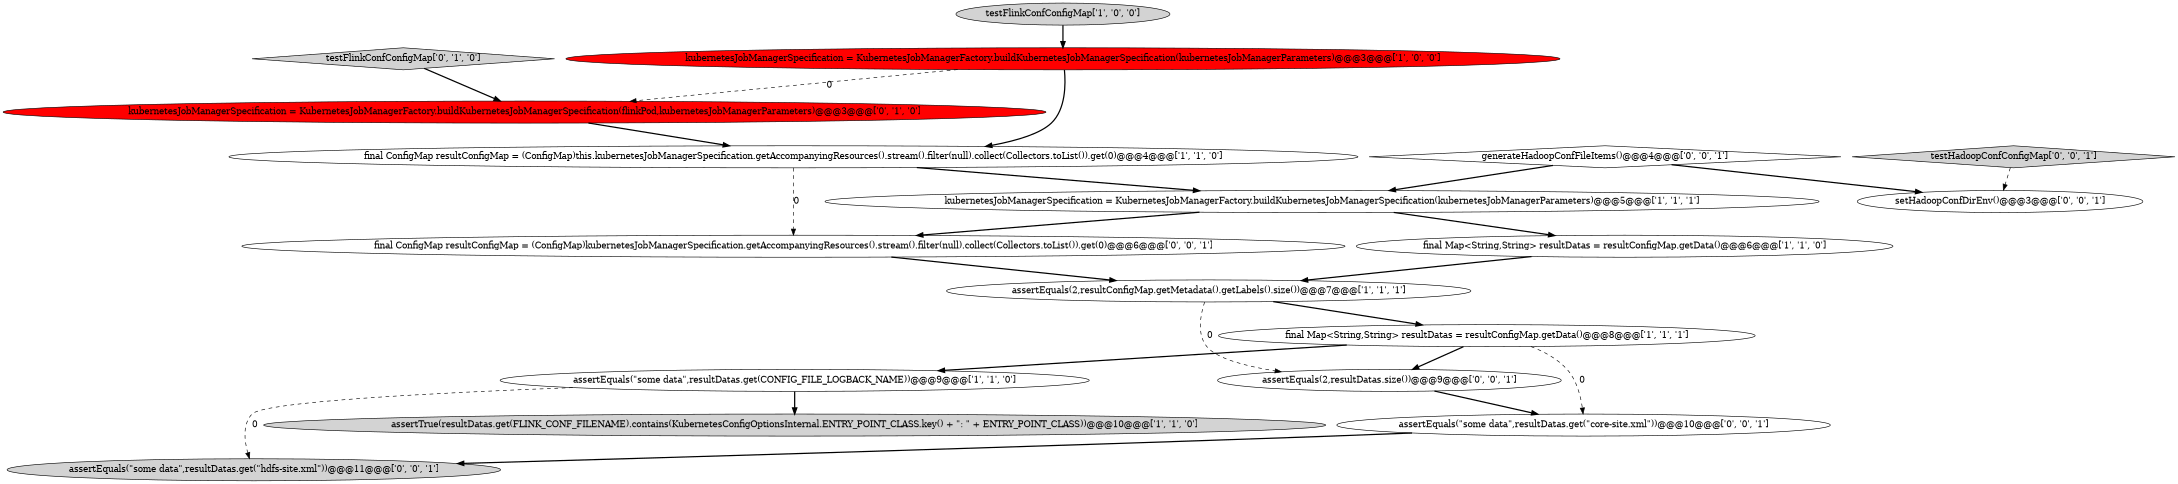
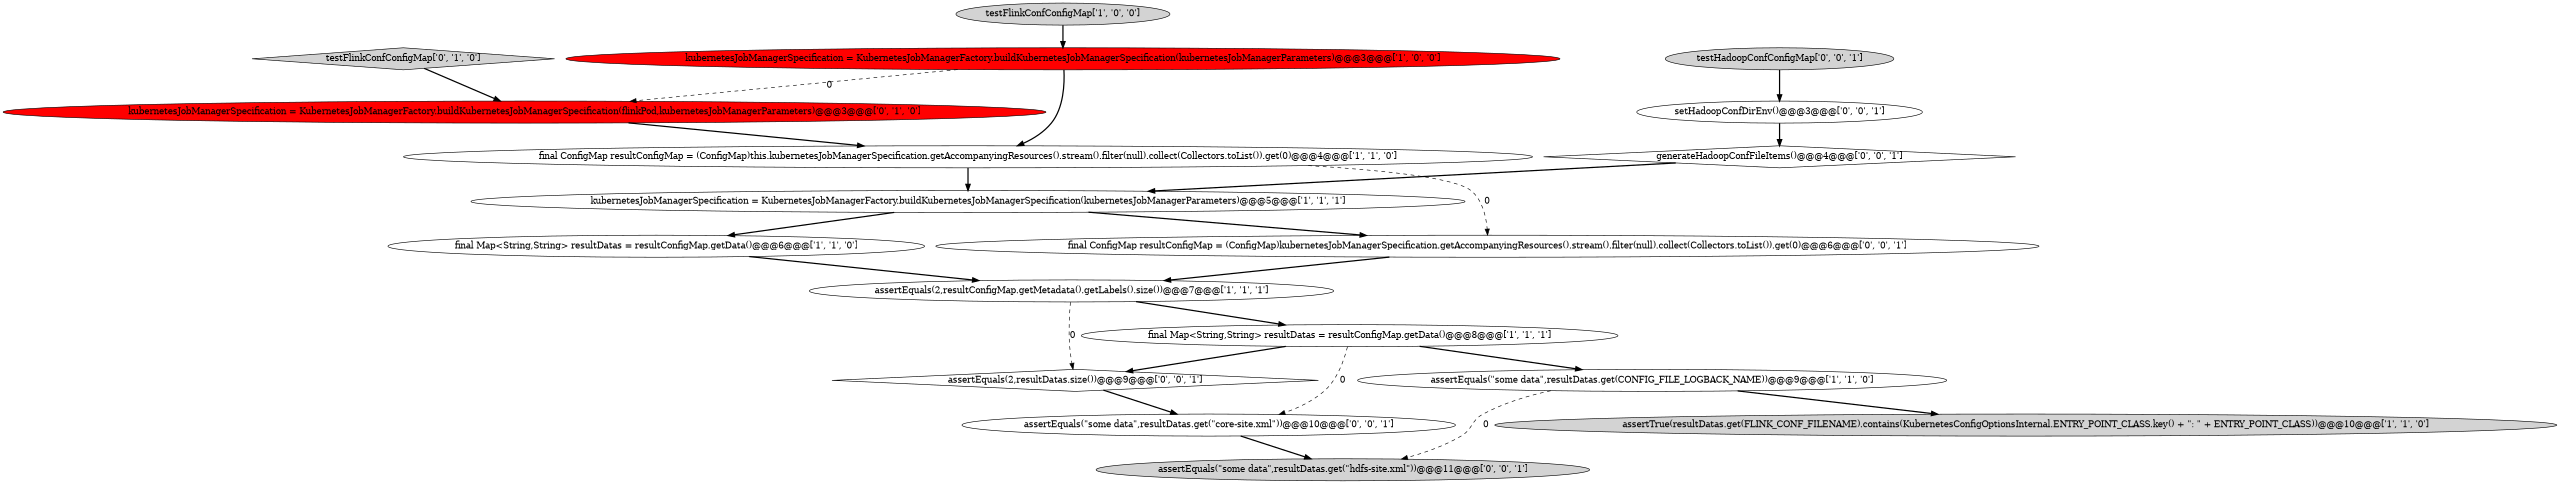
(2014, 157) -> (1780, 59)
(2008, 176) -> (1780, 82)
(1793, 178) -> (1780, 131)
(1389, 380) -> (1075, 380)
